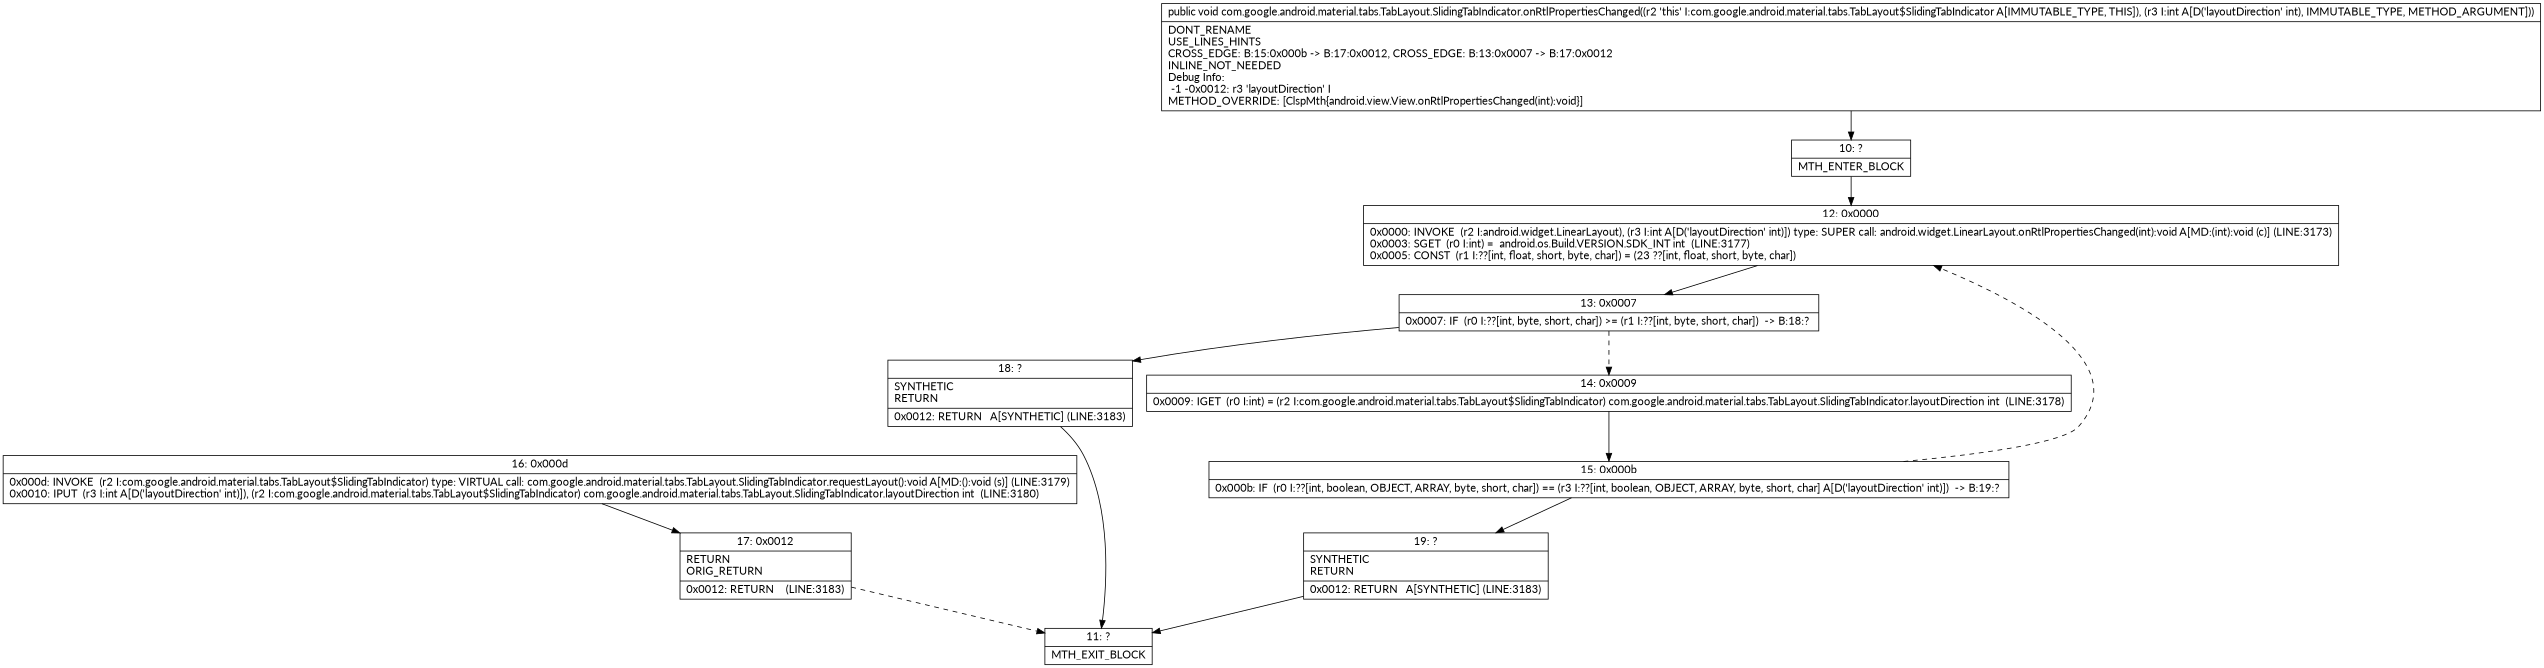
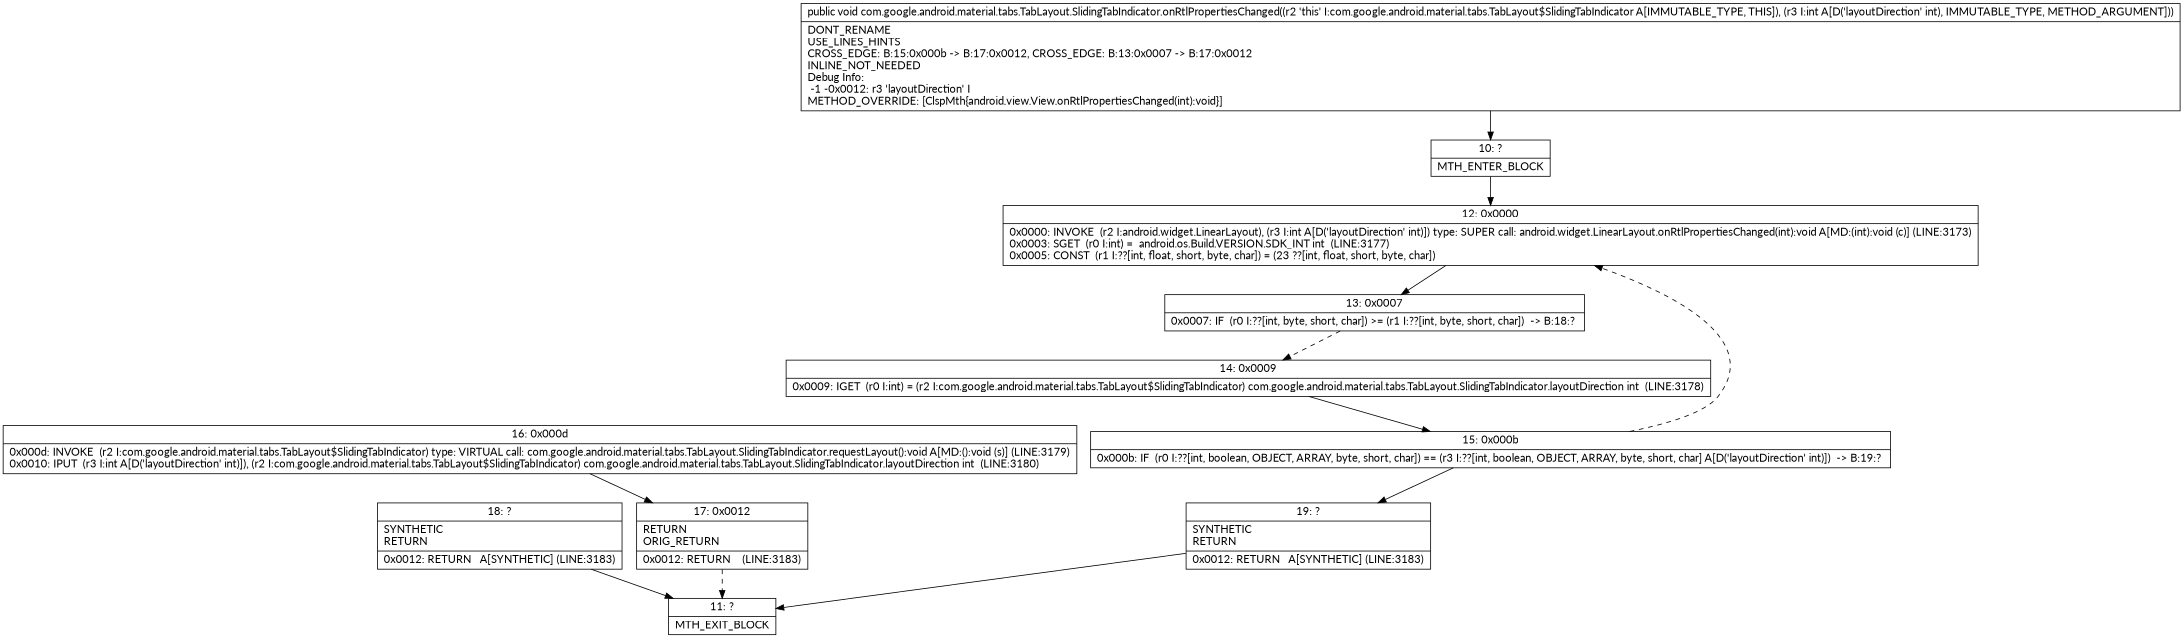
(1269, 341) -> none
